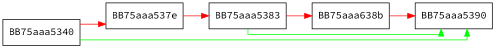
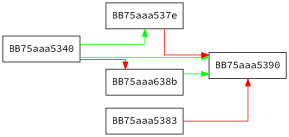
(192, 16) -> (164, 53)
(295, 16) -> (104, 60)
(399, 16) -> (192, 74)
(89, 24) -> (117, 44)
(342, 34) -> (233, 121)
